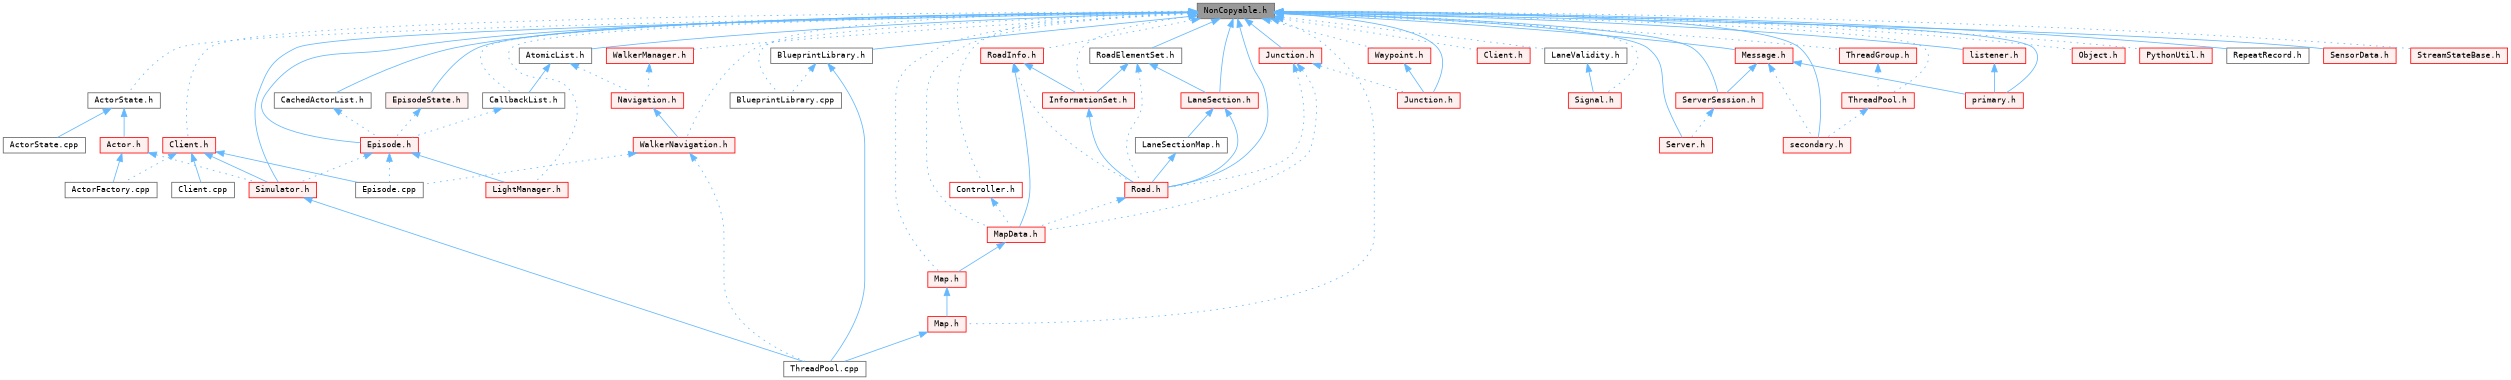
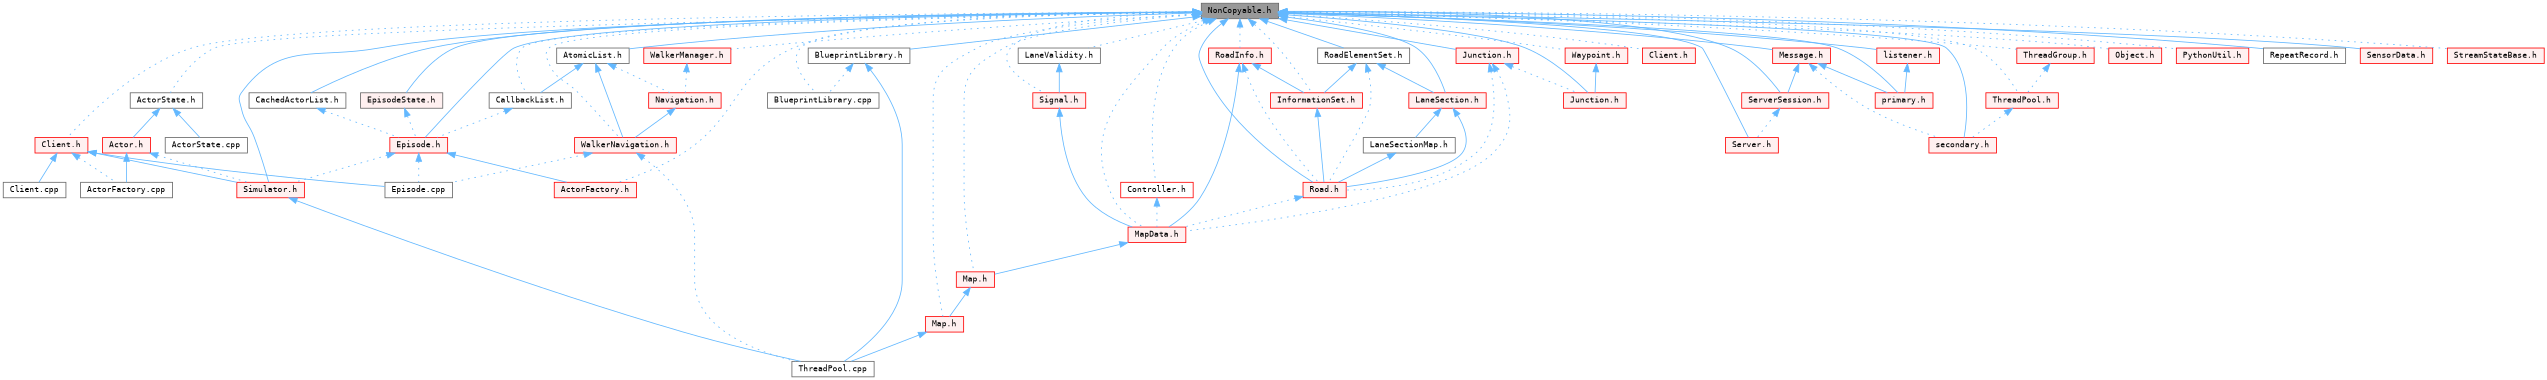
none -> (611, 104)
none -> (1078, 185)
(527, 190) -> (595, 190)
